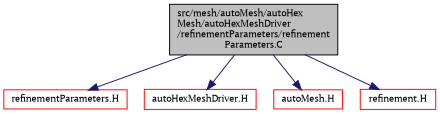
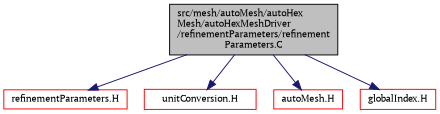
(200, 99) -> (200, 99)
(398, 99) -> (398, 99)
